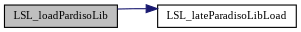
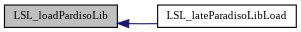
(132, 9) -> (143, 24)
